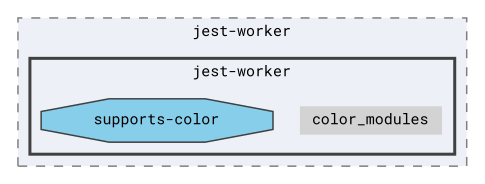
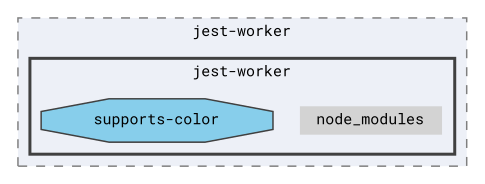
(371, 120) -> (371, 120)
